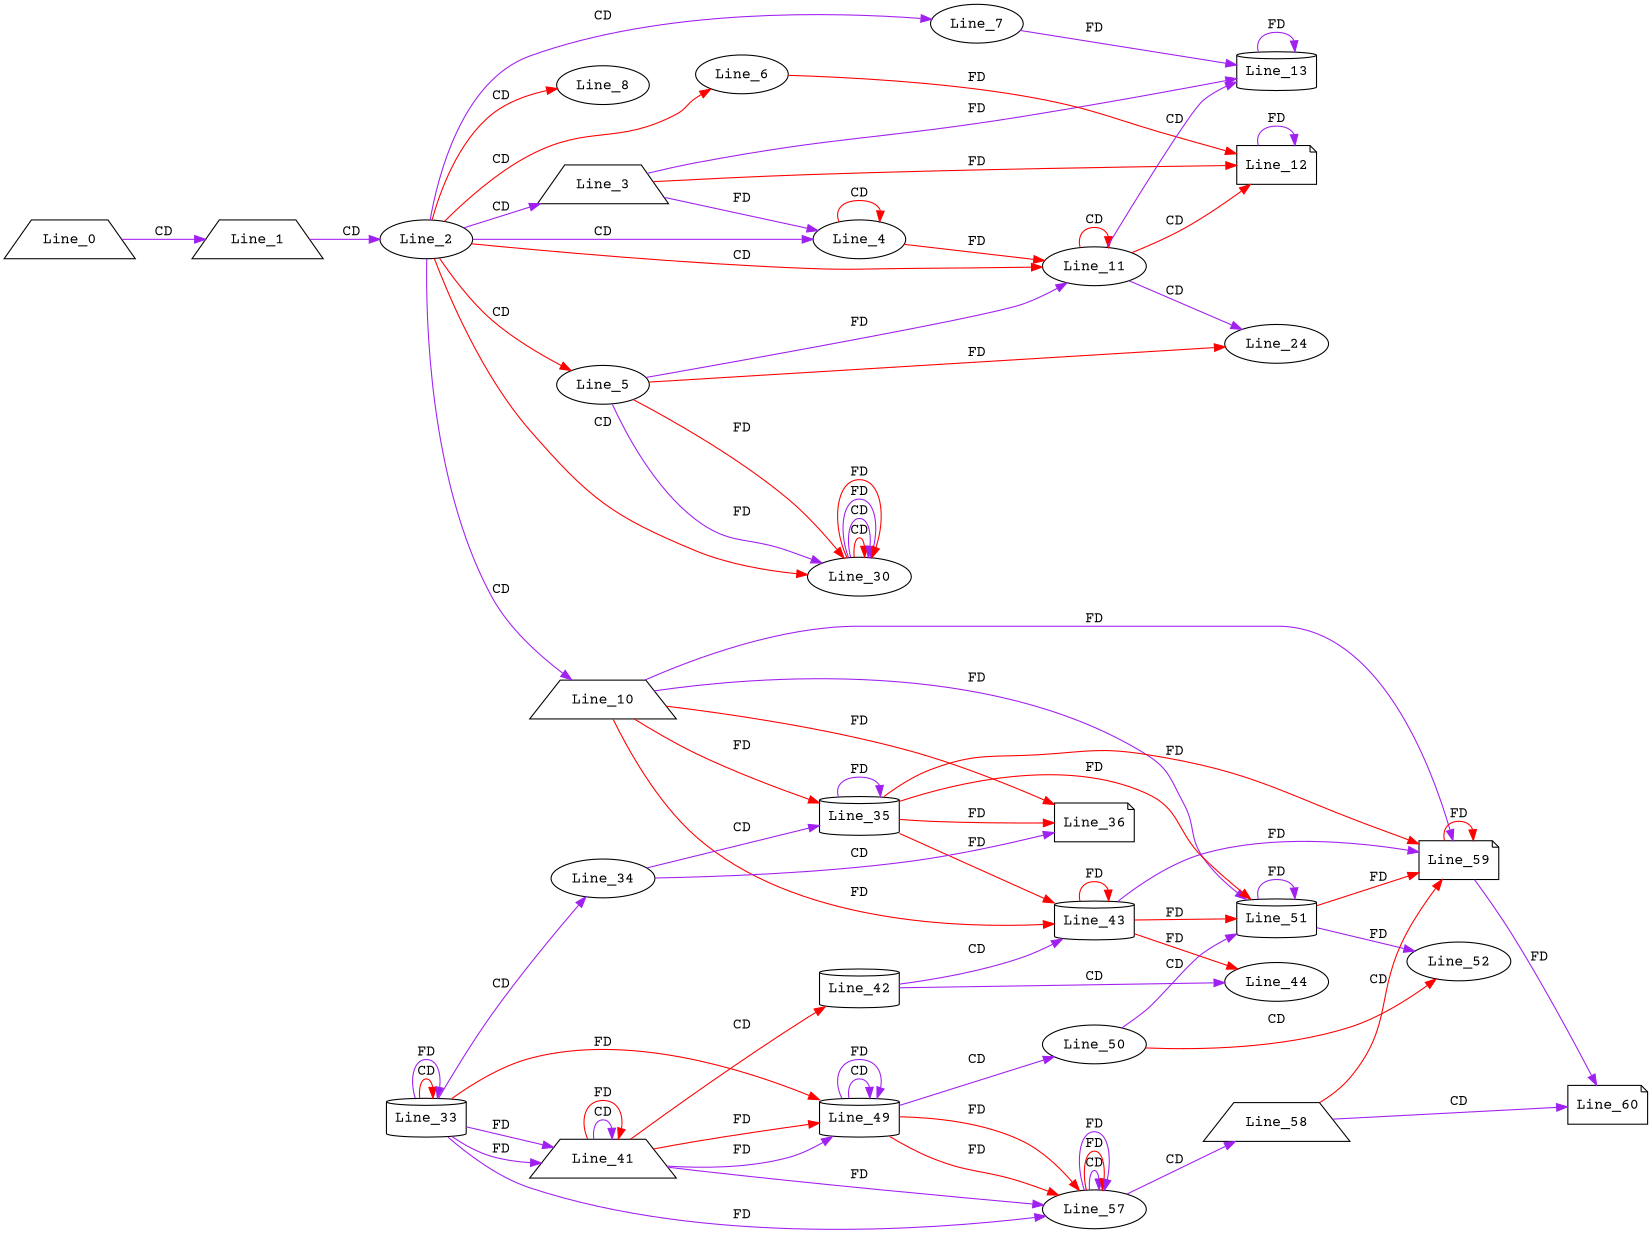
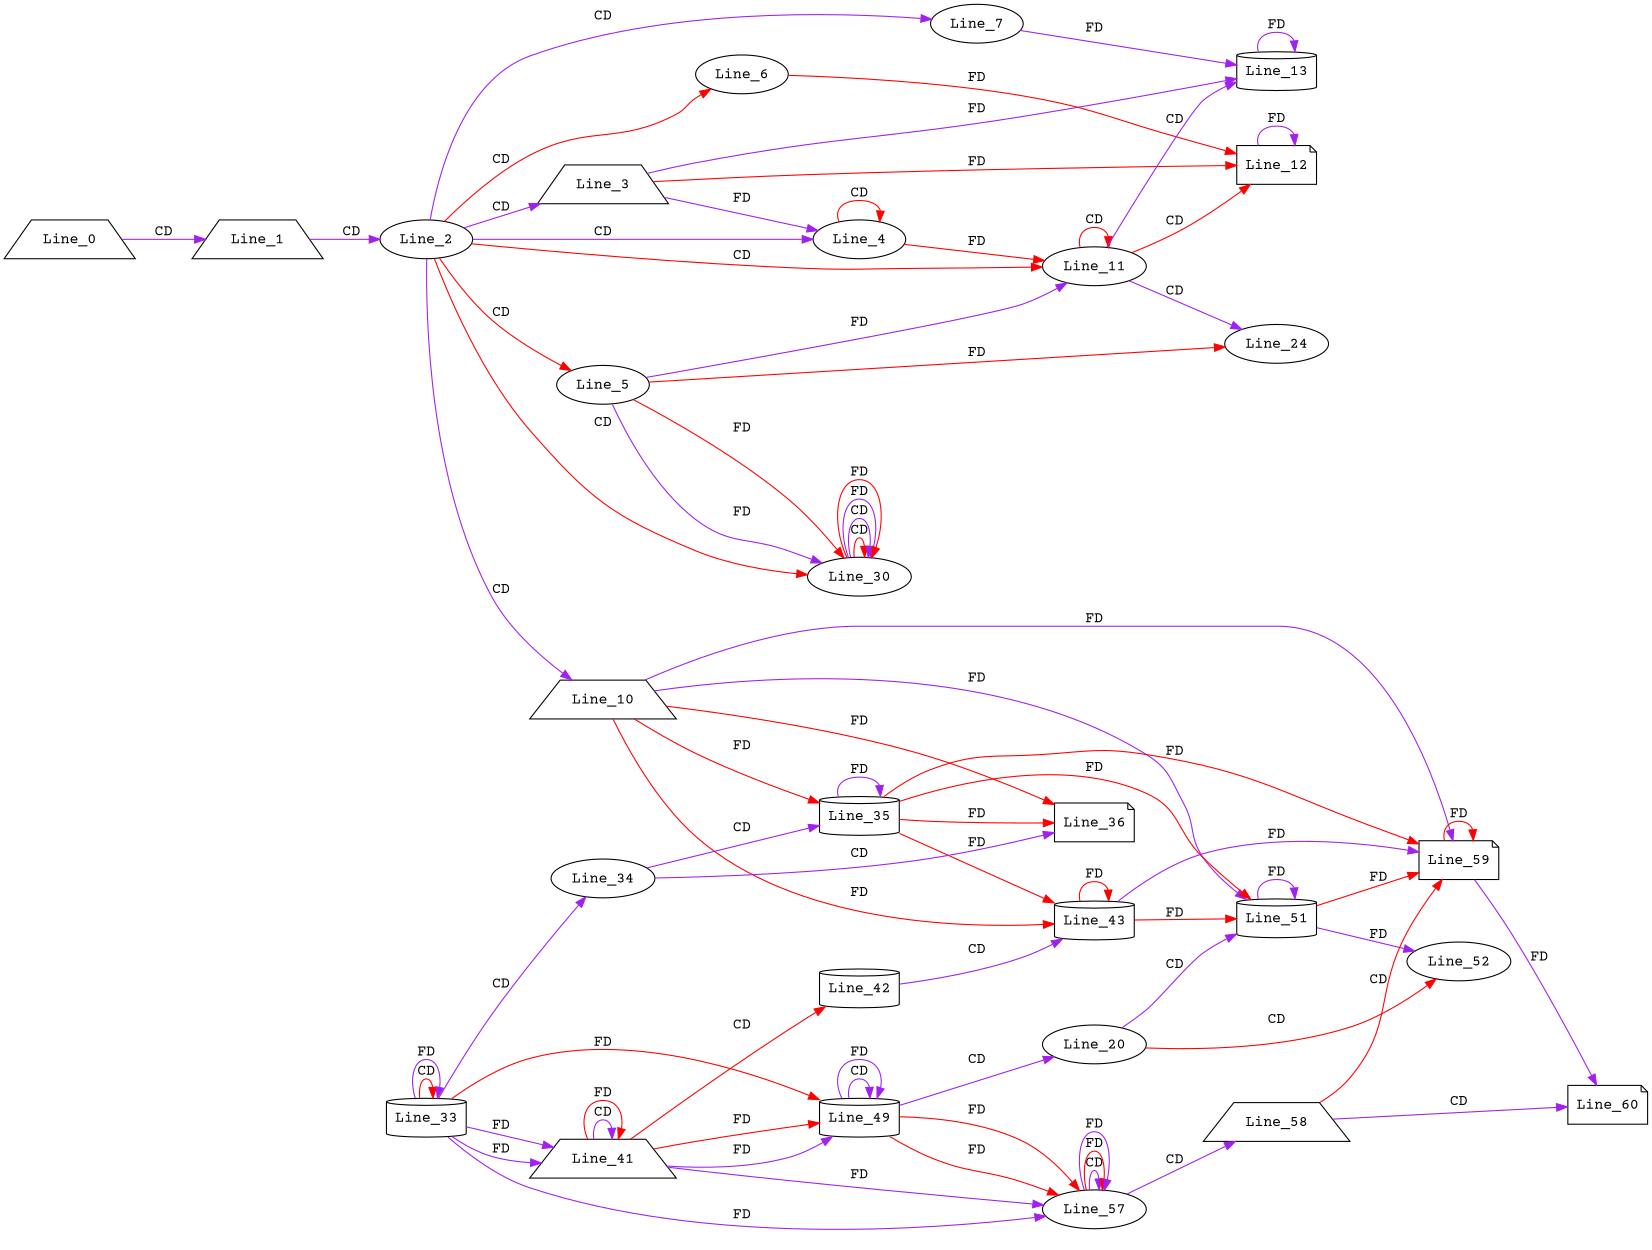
(603, 85) -> none
(1277, 982) -> none
(1094, 1044) -> (1094, 1044)
